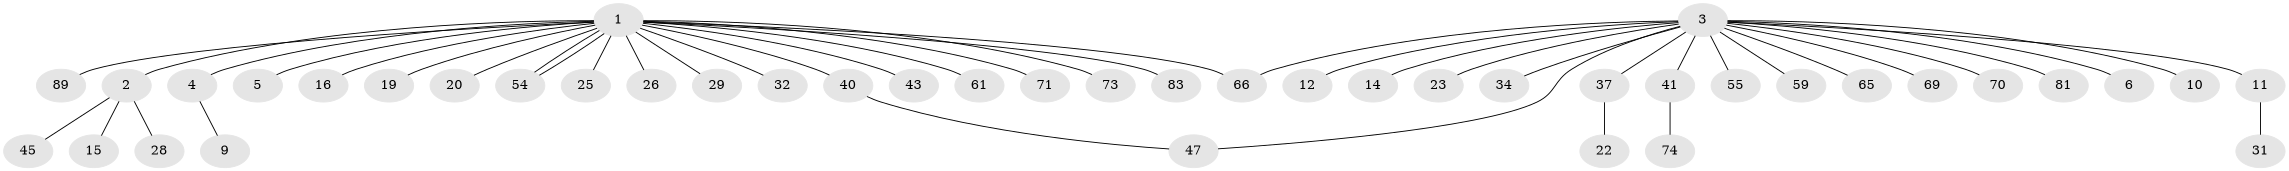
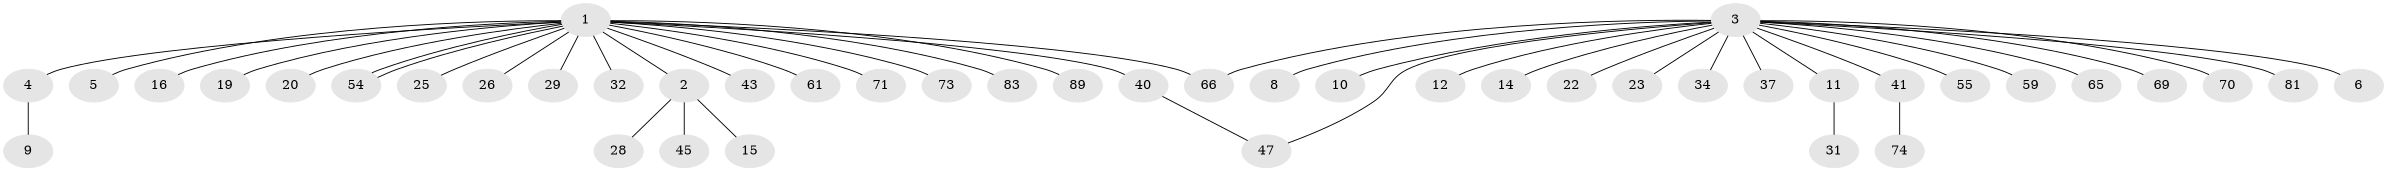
none -> (1275, 86)
(1604, 119) -> (1652, 50)
